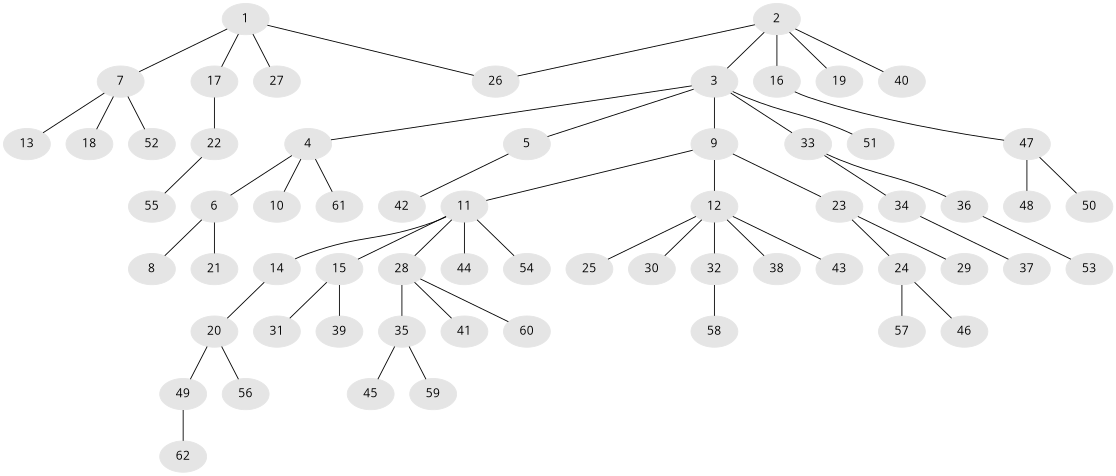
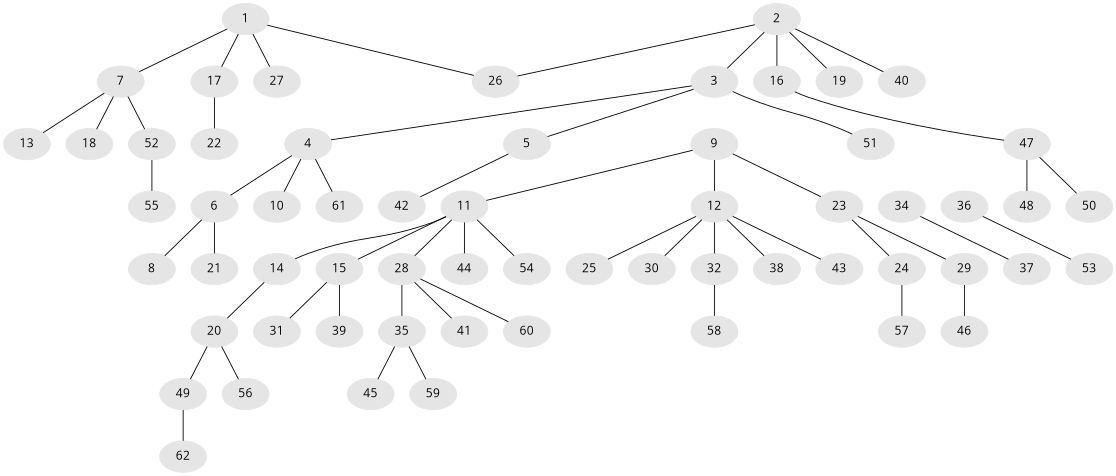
(714, 113) -> none
(808, 144) -> none
(183, 175) -> (152, 175)
(933, 300) -> (964, 300)
